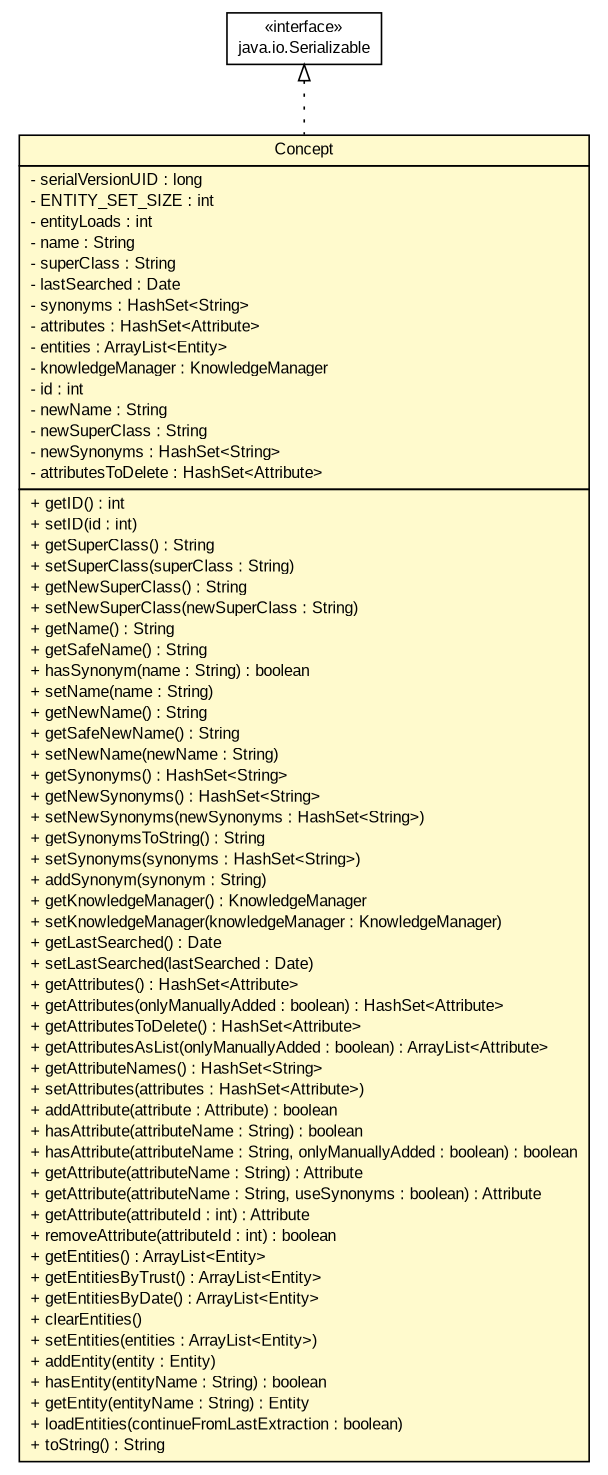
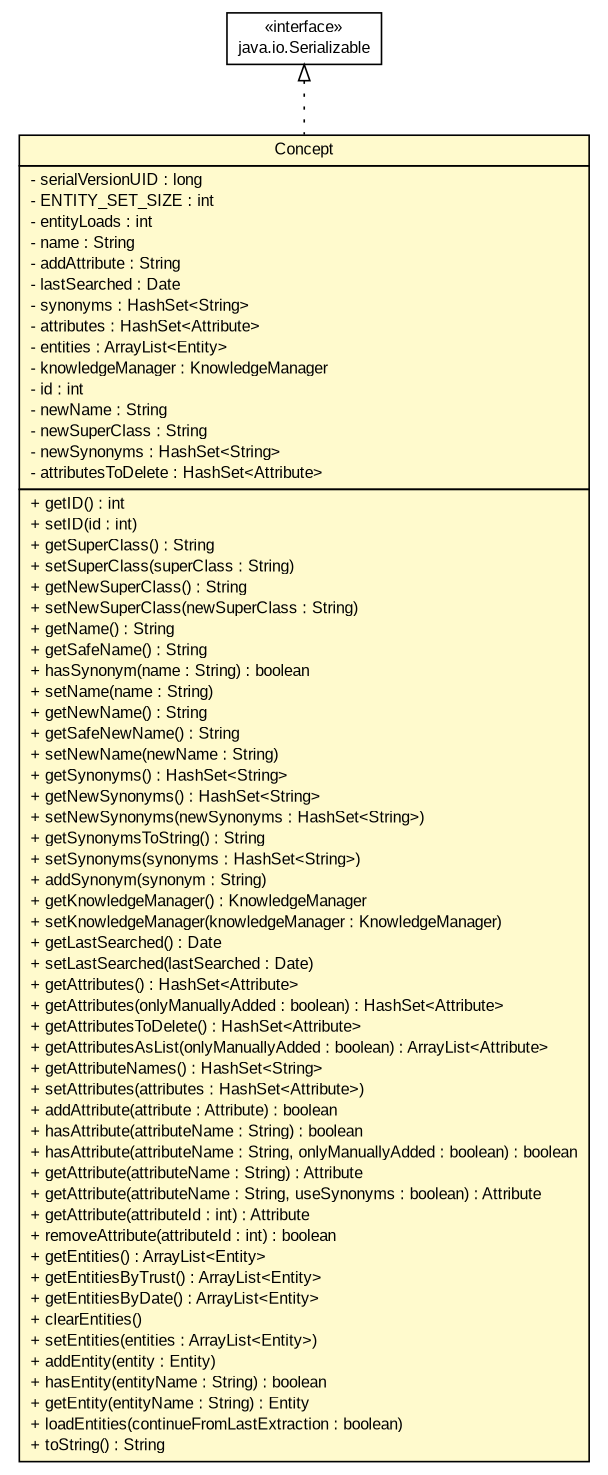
(104, 264) -> (106, 264)
